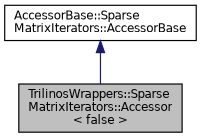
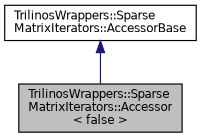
(100, 23) -> (100, 23)
